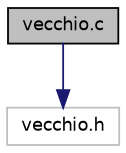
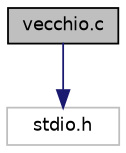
(63, 126) -> (63, 126)
